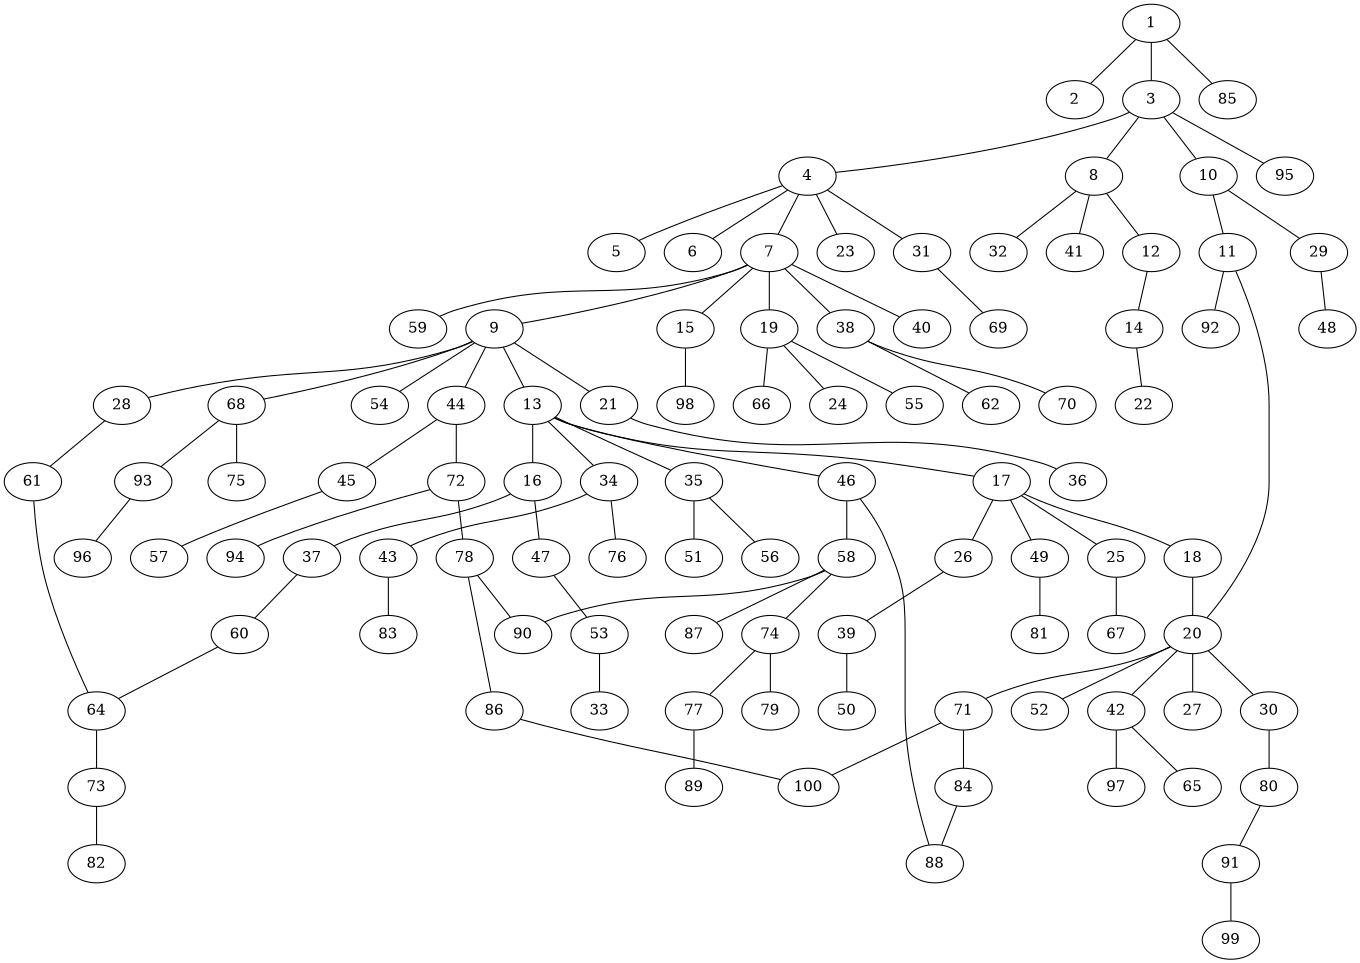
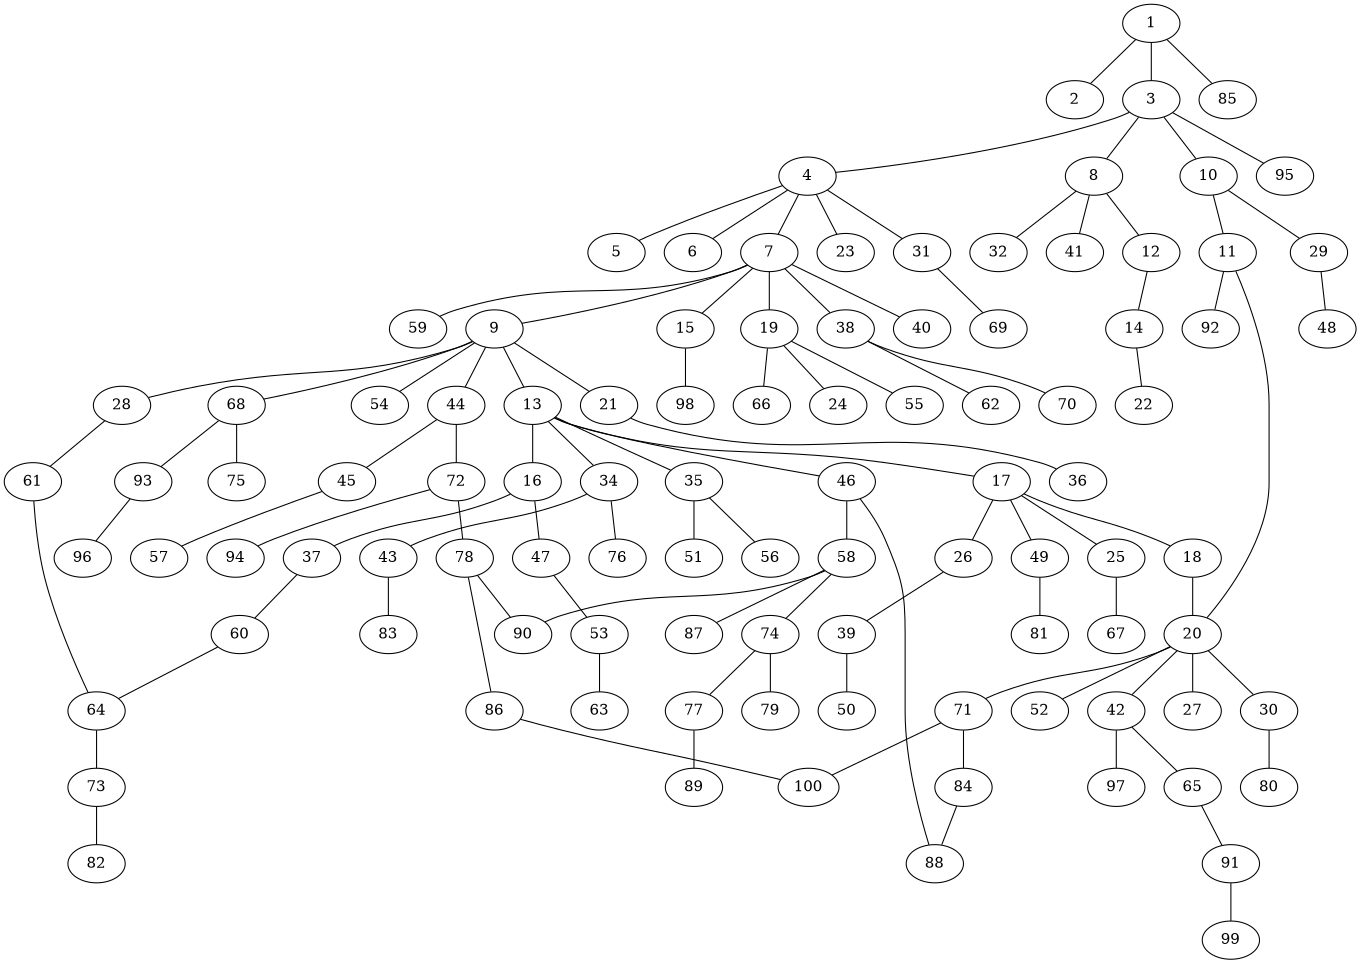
(600, 711) -> (600, 711)
(1250, 826) -> (1212, 826)
